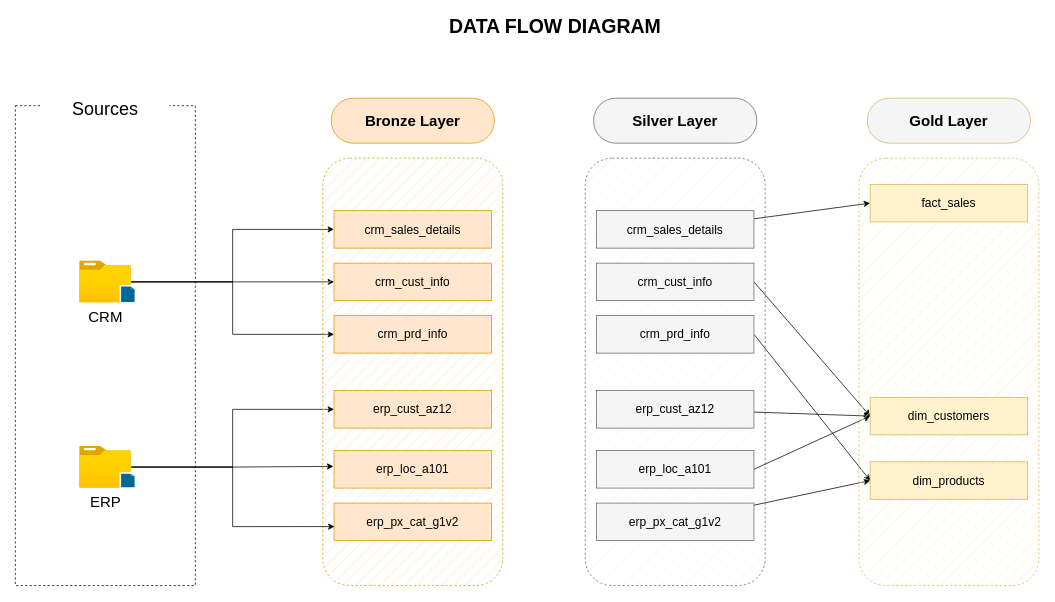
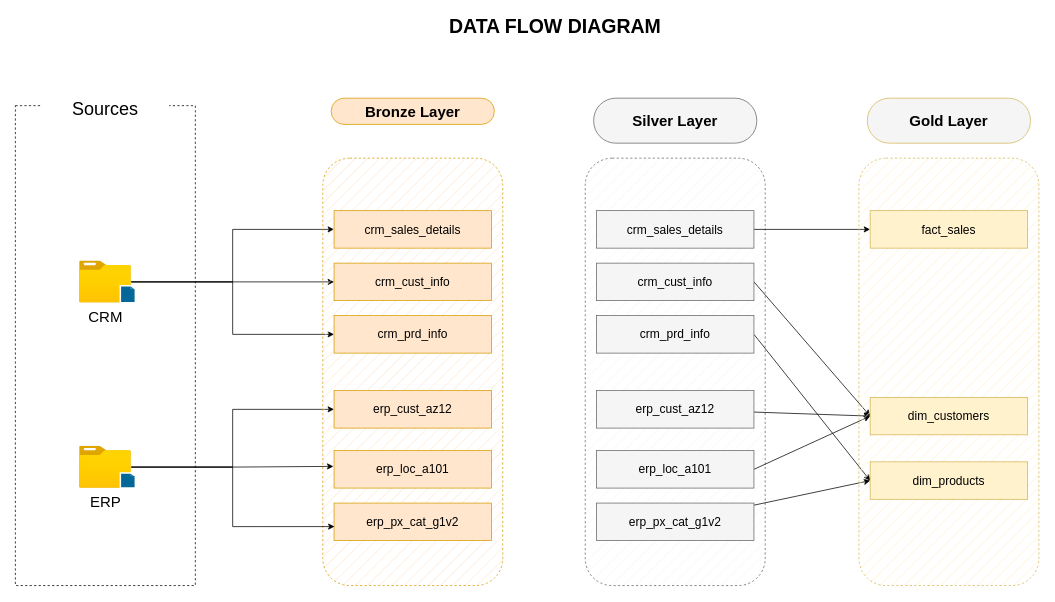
(413, 120) -> (413, 111)
(949, 203) -> (949, 229)
